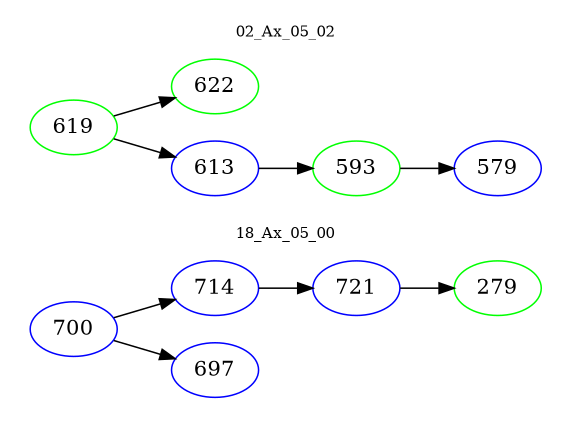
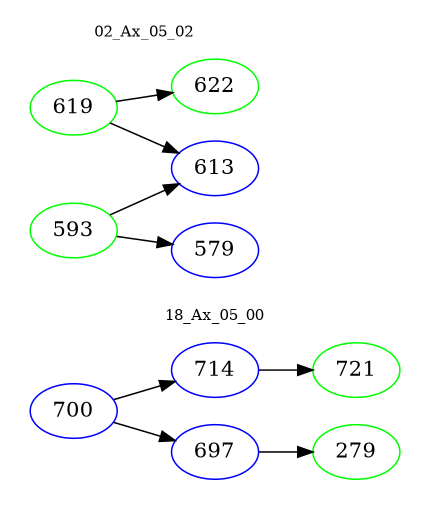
(278, 168) -> (138, 202)
(356, 288) -> (356, 370)
(420, 288) -> (278, 452)
